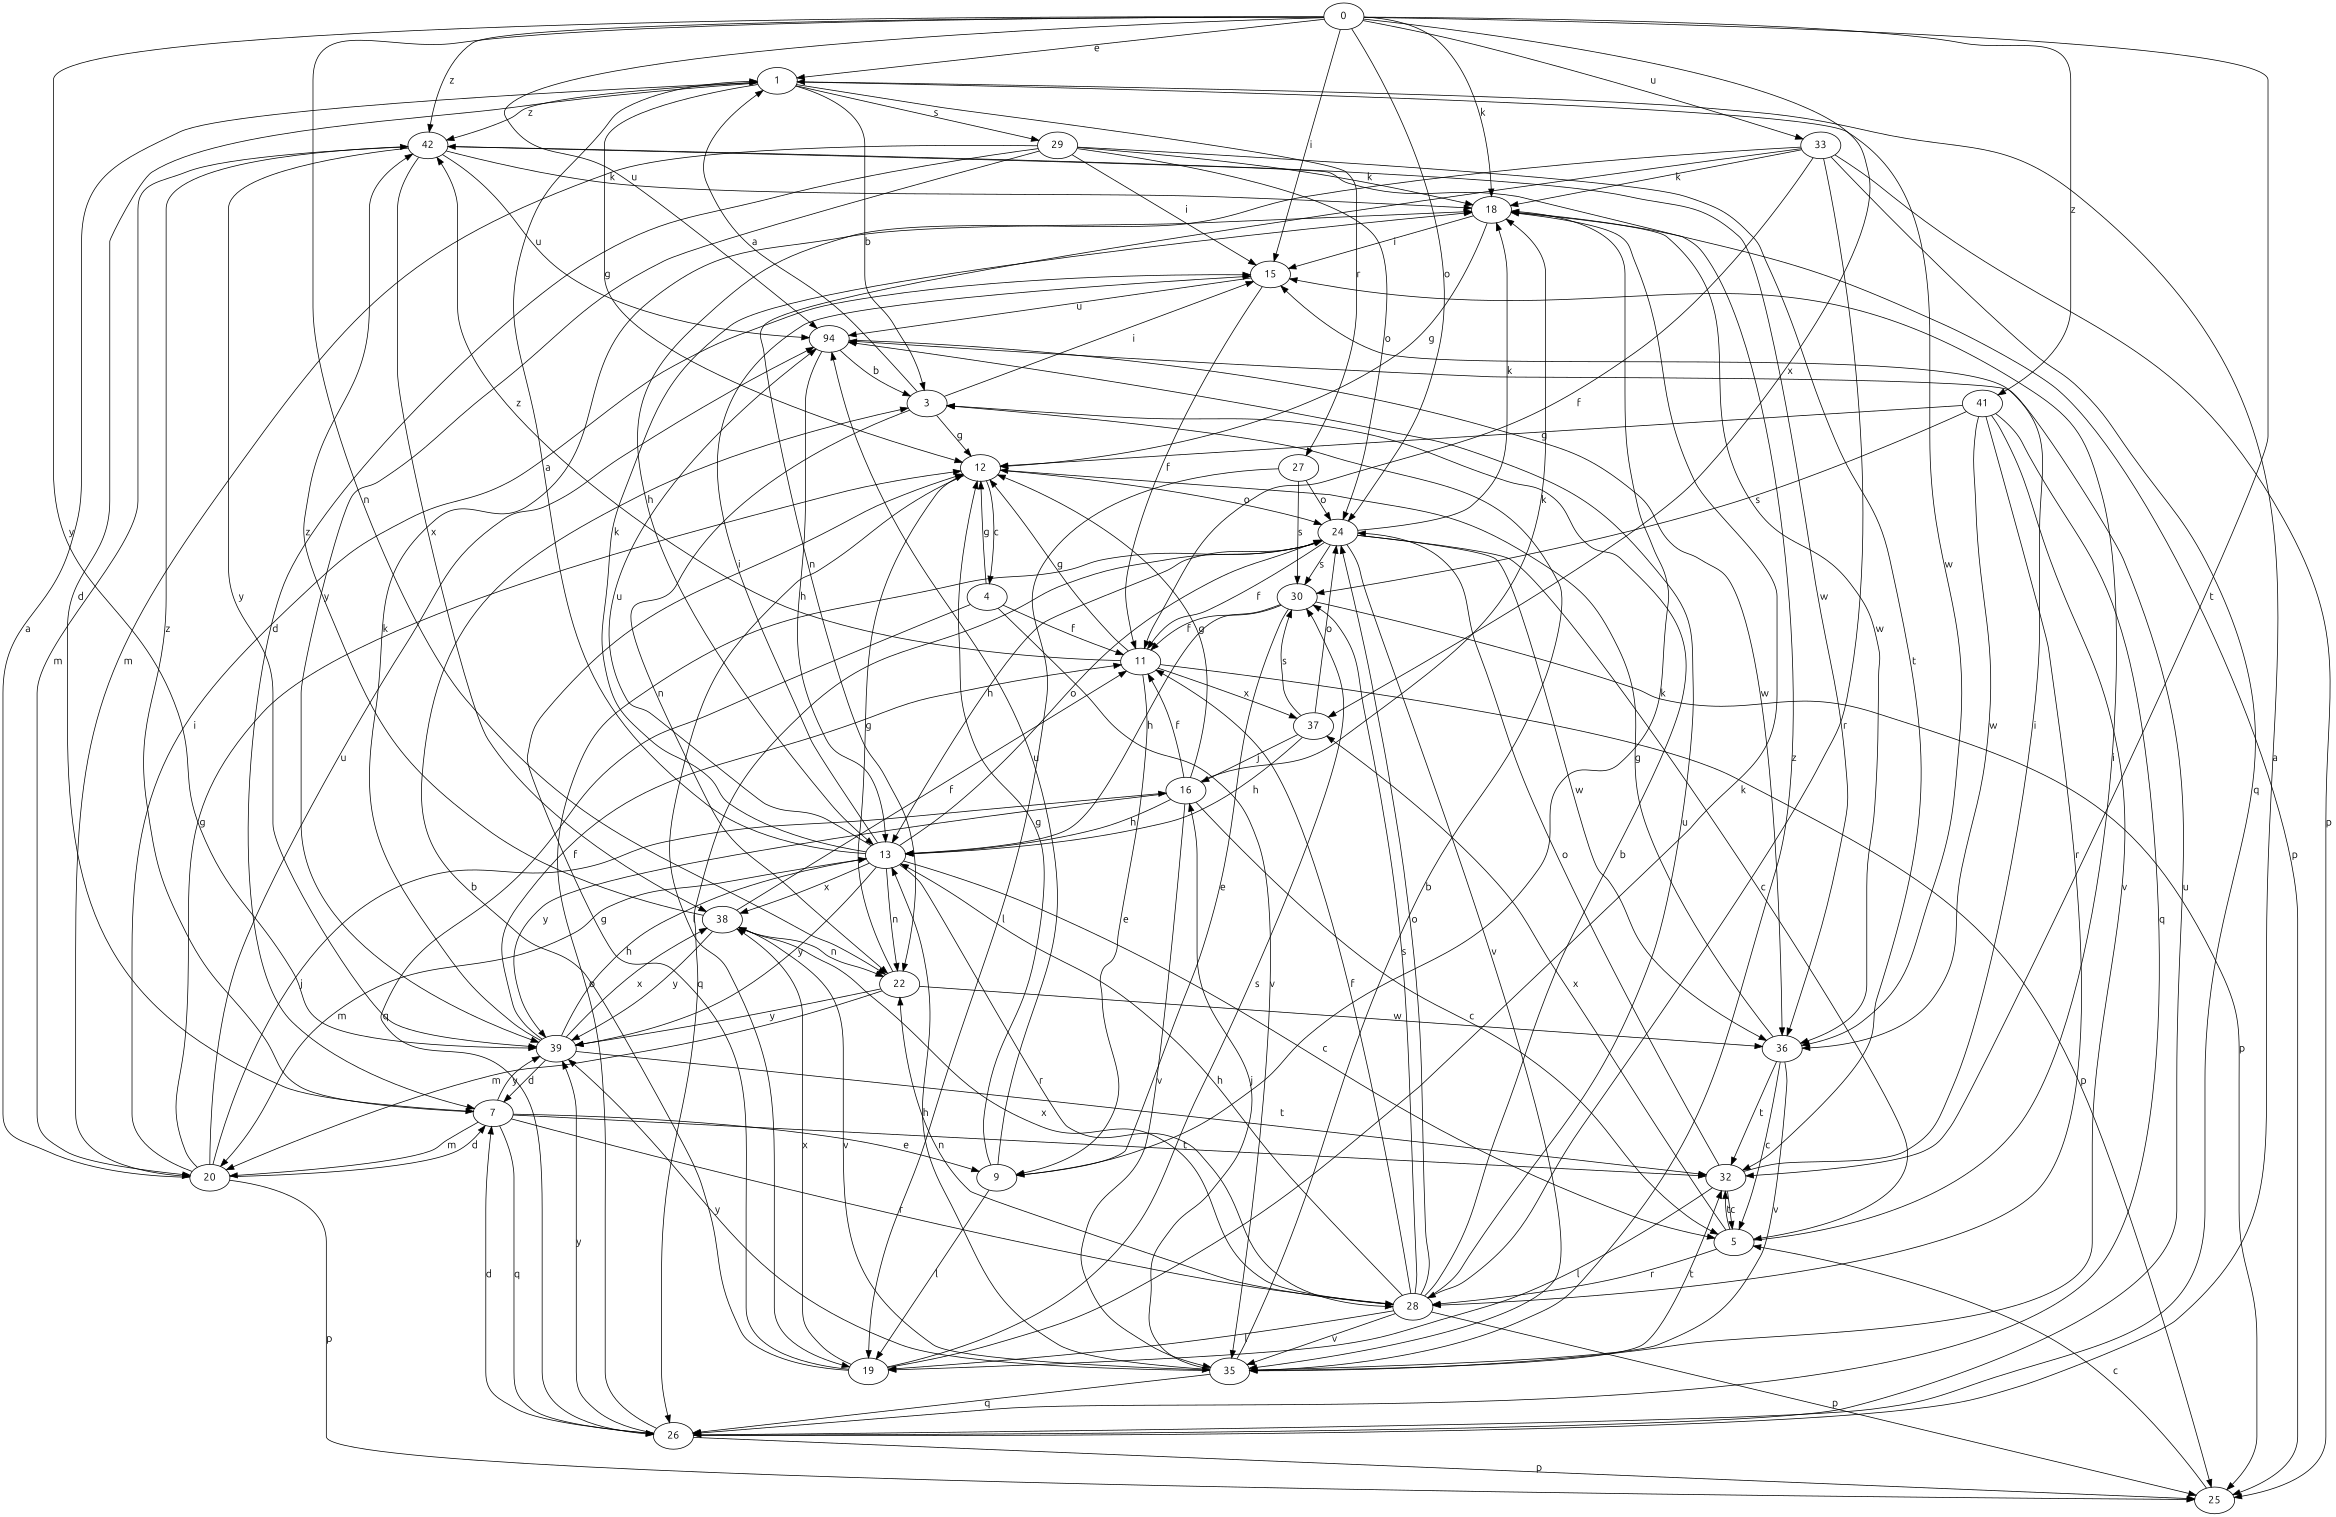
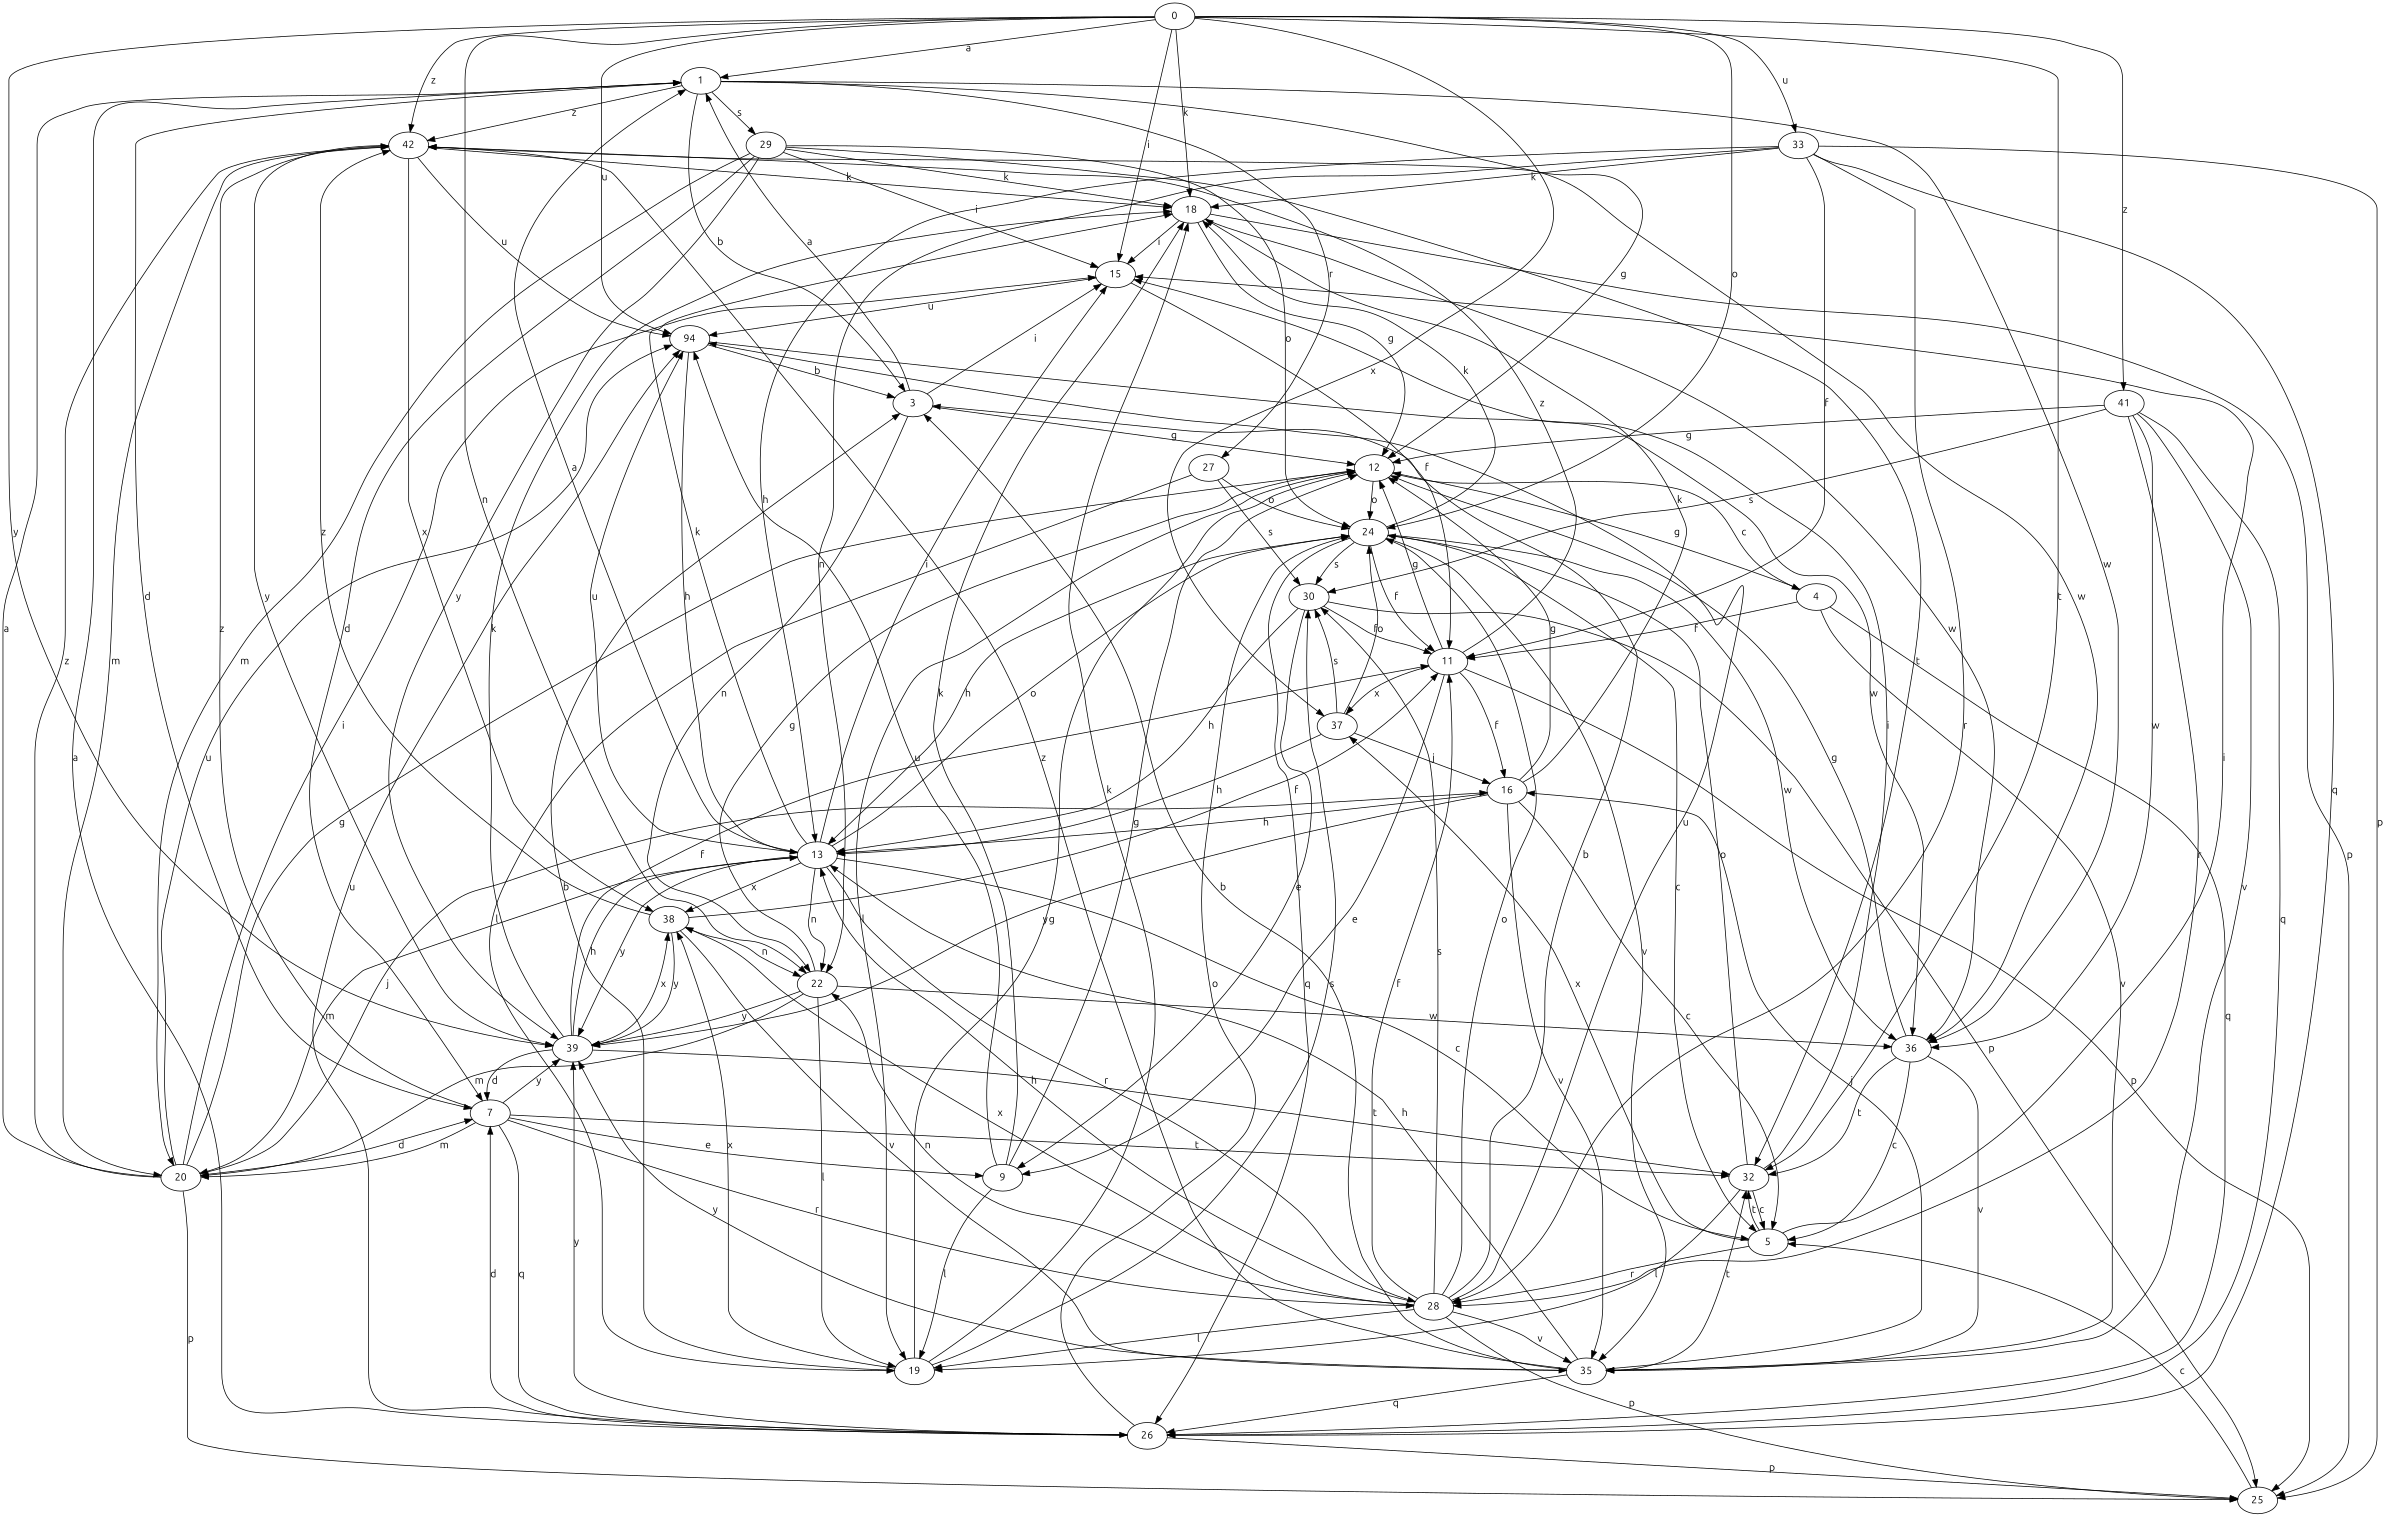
(1097, 49) -> (969, 49)
none -> (65, 618)
(1172, 728) -> (1487, 718)
none -> (822, 1199)
